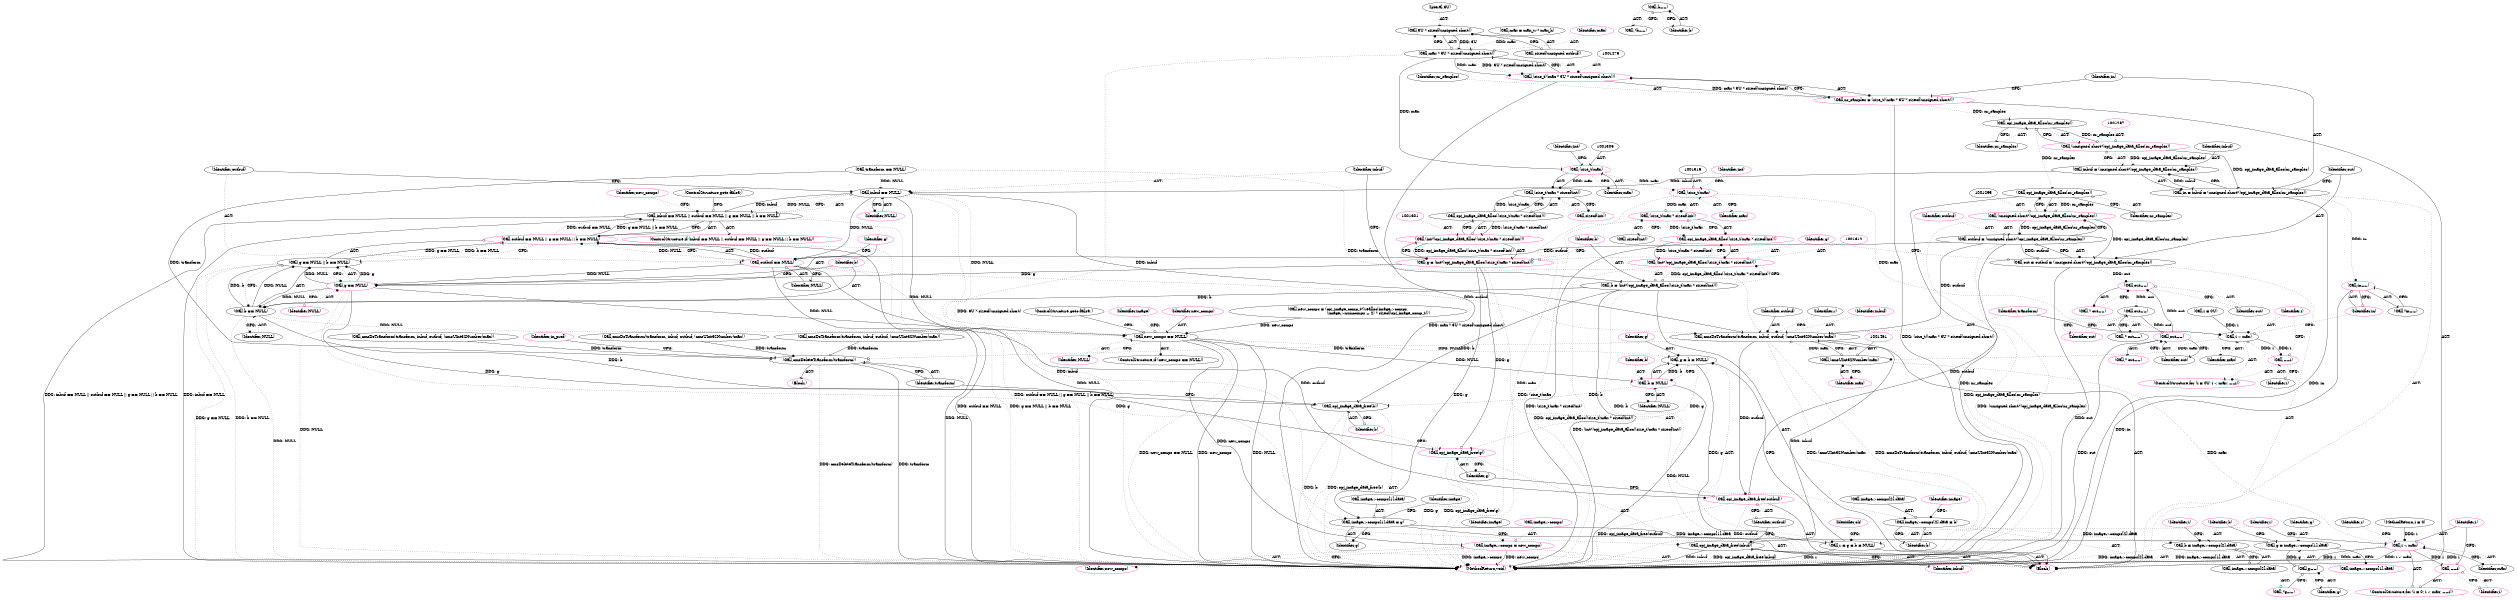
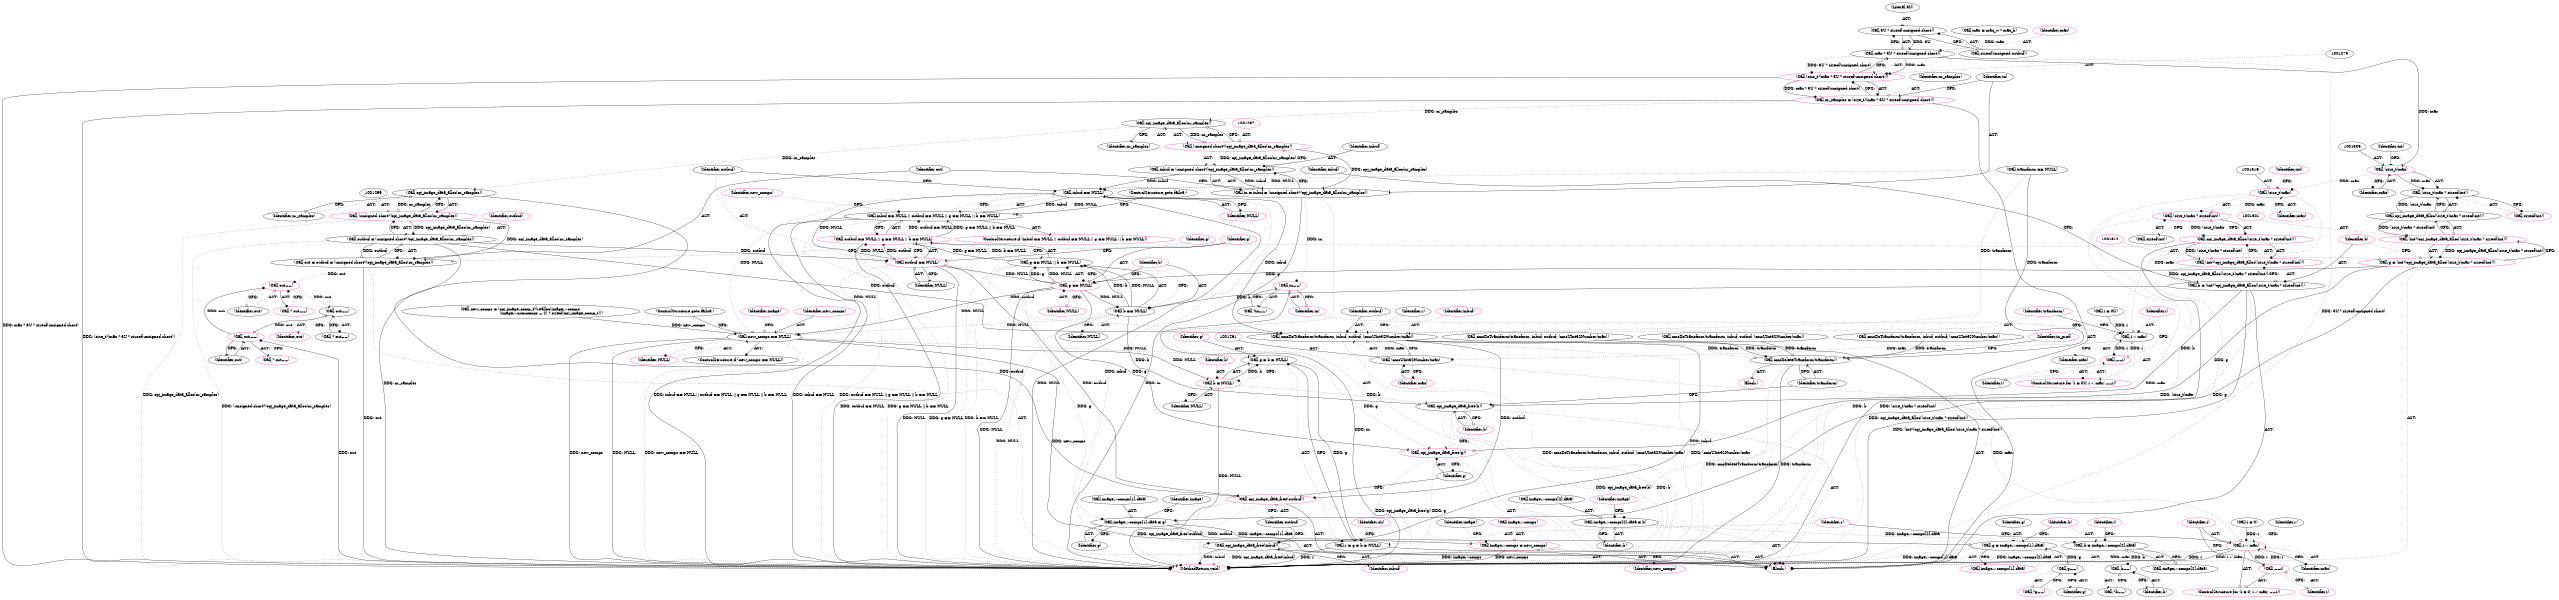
(2405, 523) -> (2247, 523)
none -> (2131, 556)
(738, 558) -> (980, 491)
